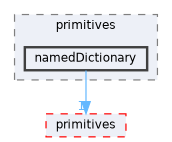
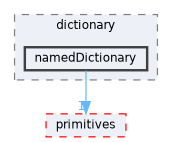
(86, 26) -> (86, 26)
